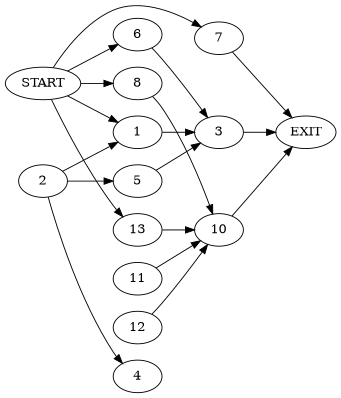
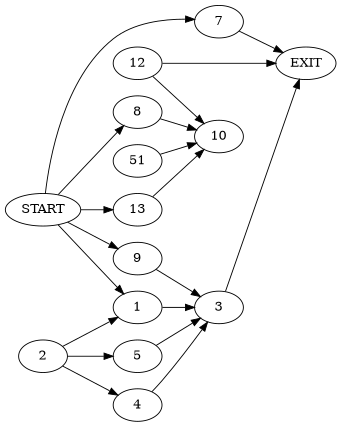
(138, 35) -> (138, 259)
(259, 185) -> (215, 63)
(138, 279) -> (138, 161)
none -> (178, 361)
